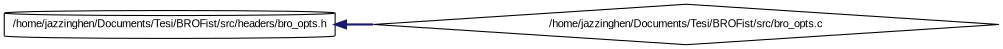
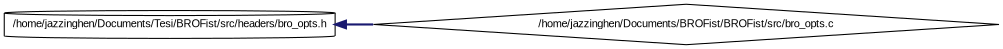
(686, 24) -> (686, 24)
